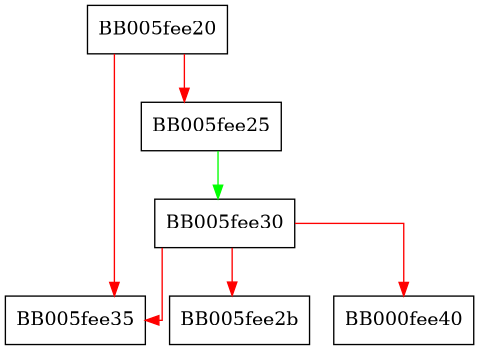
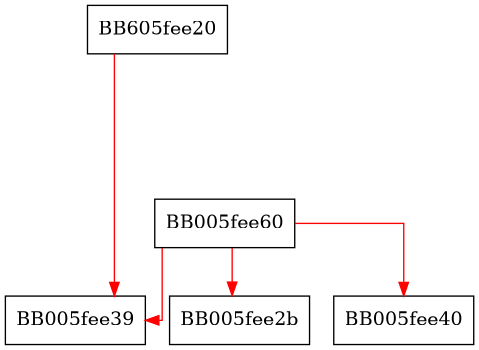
(157, 30) -> (157, 30)
(211, 127) -> none
(225, 223) -> (225, 223)
(75, 320) -> (75, 320)
(404, 320) -> (404, 320)
